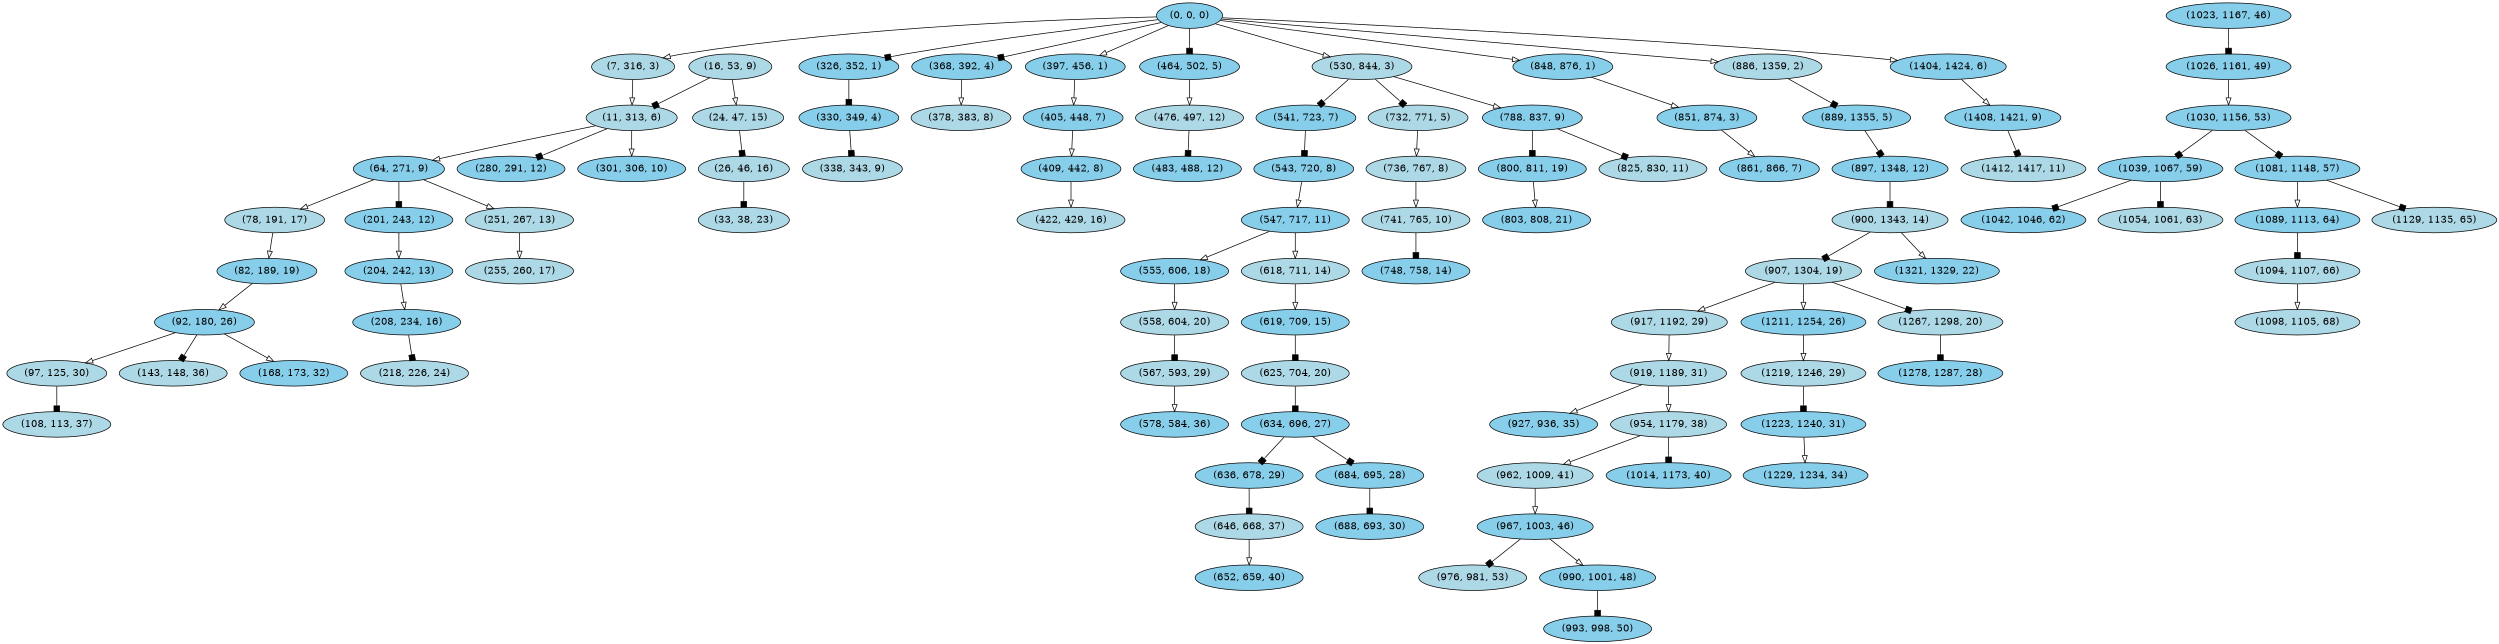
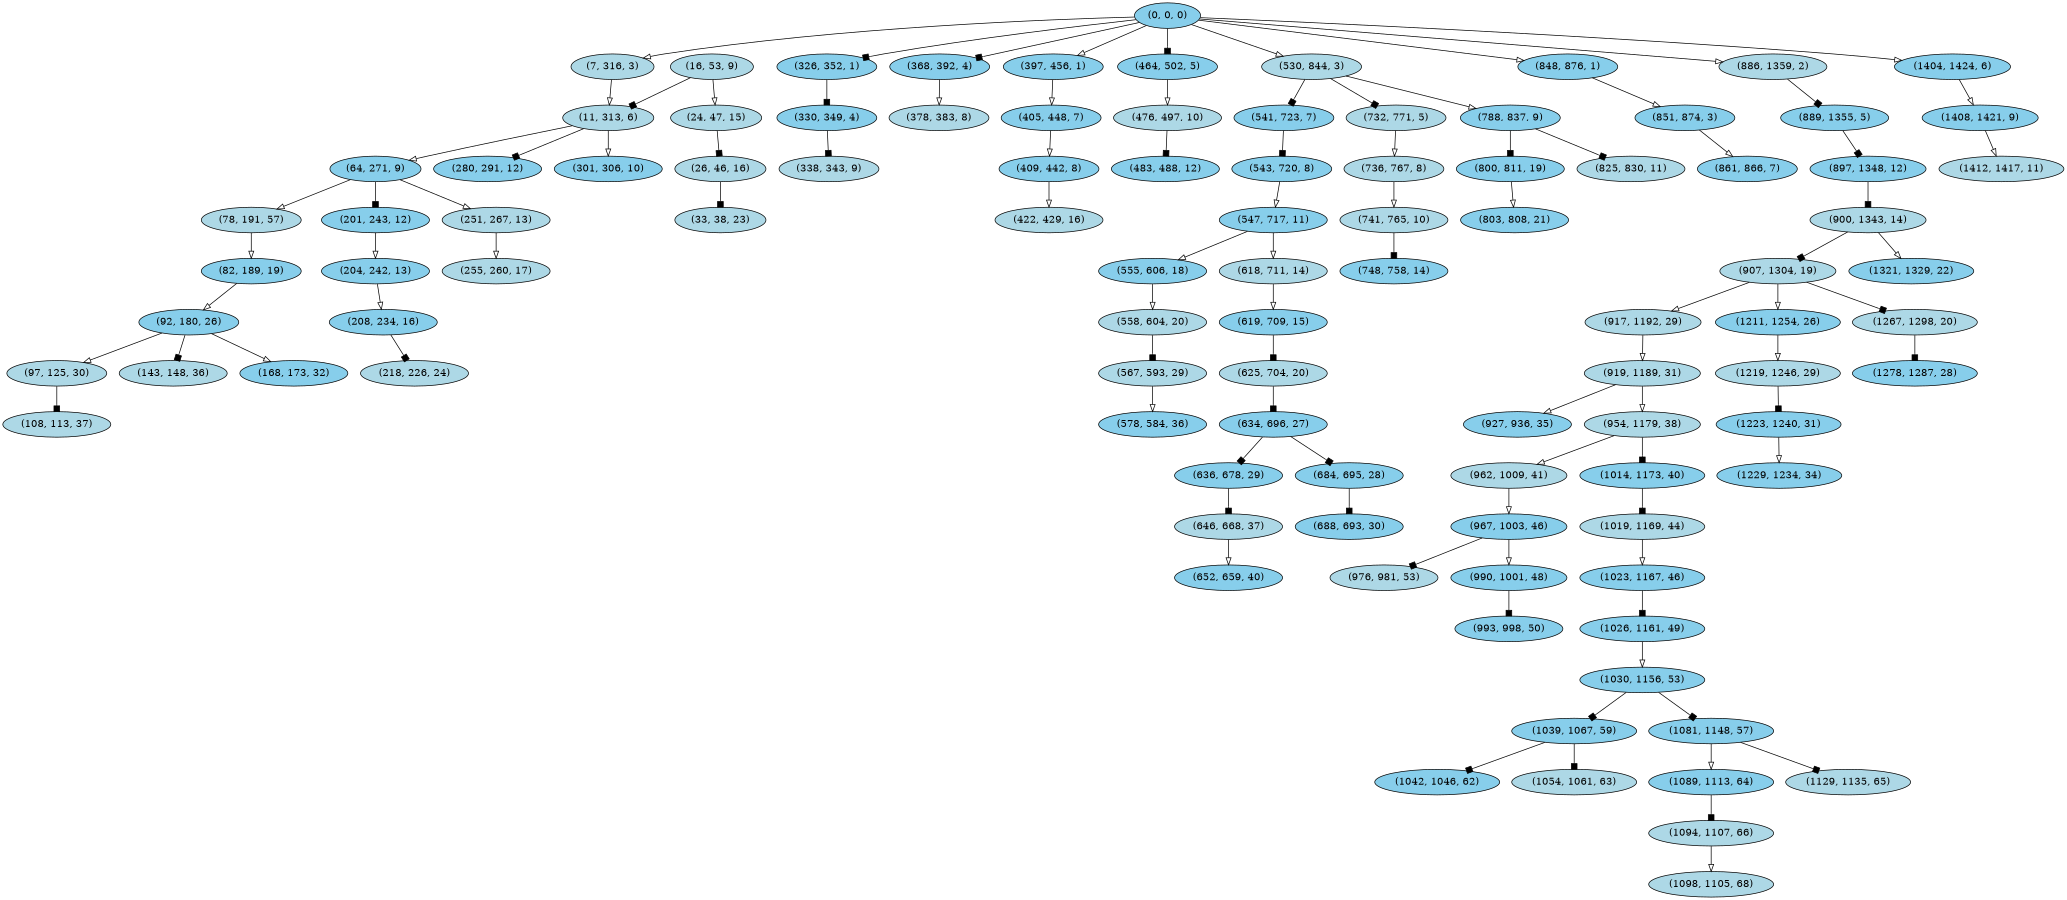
(1189, 118) -> (1167, 118)
(2012, 140) -> (1989, 140)
(275, 220) -> (251, 220)
none -> (1642, 527)
